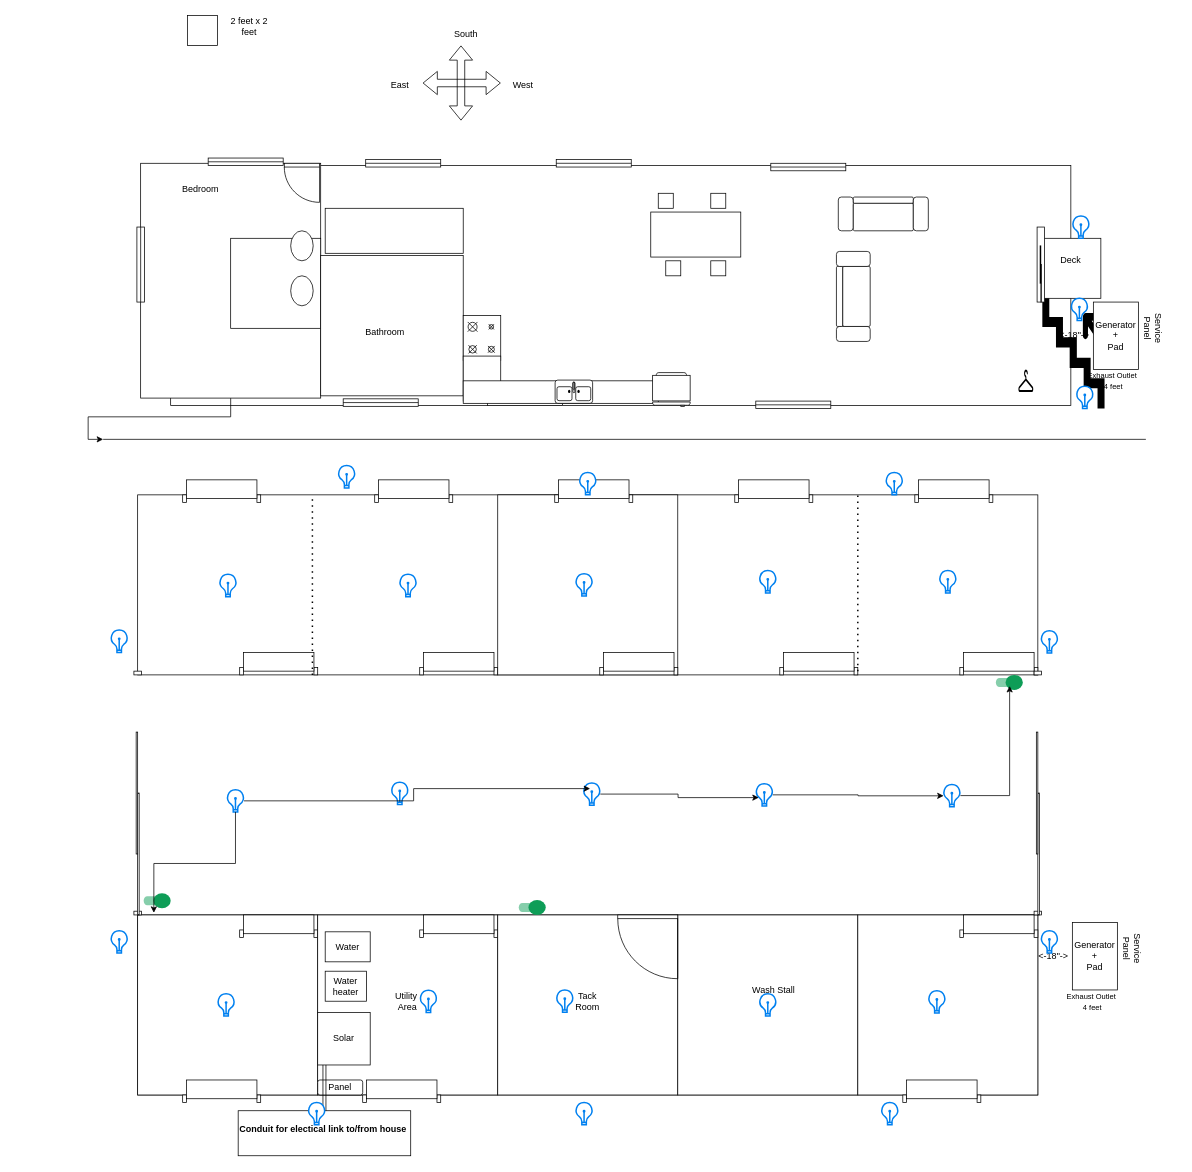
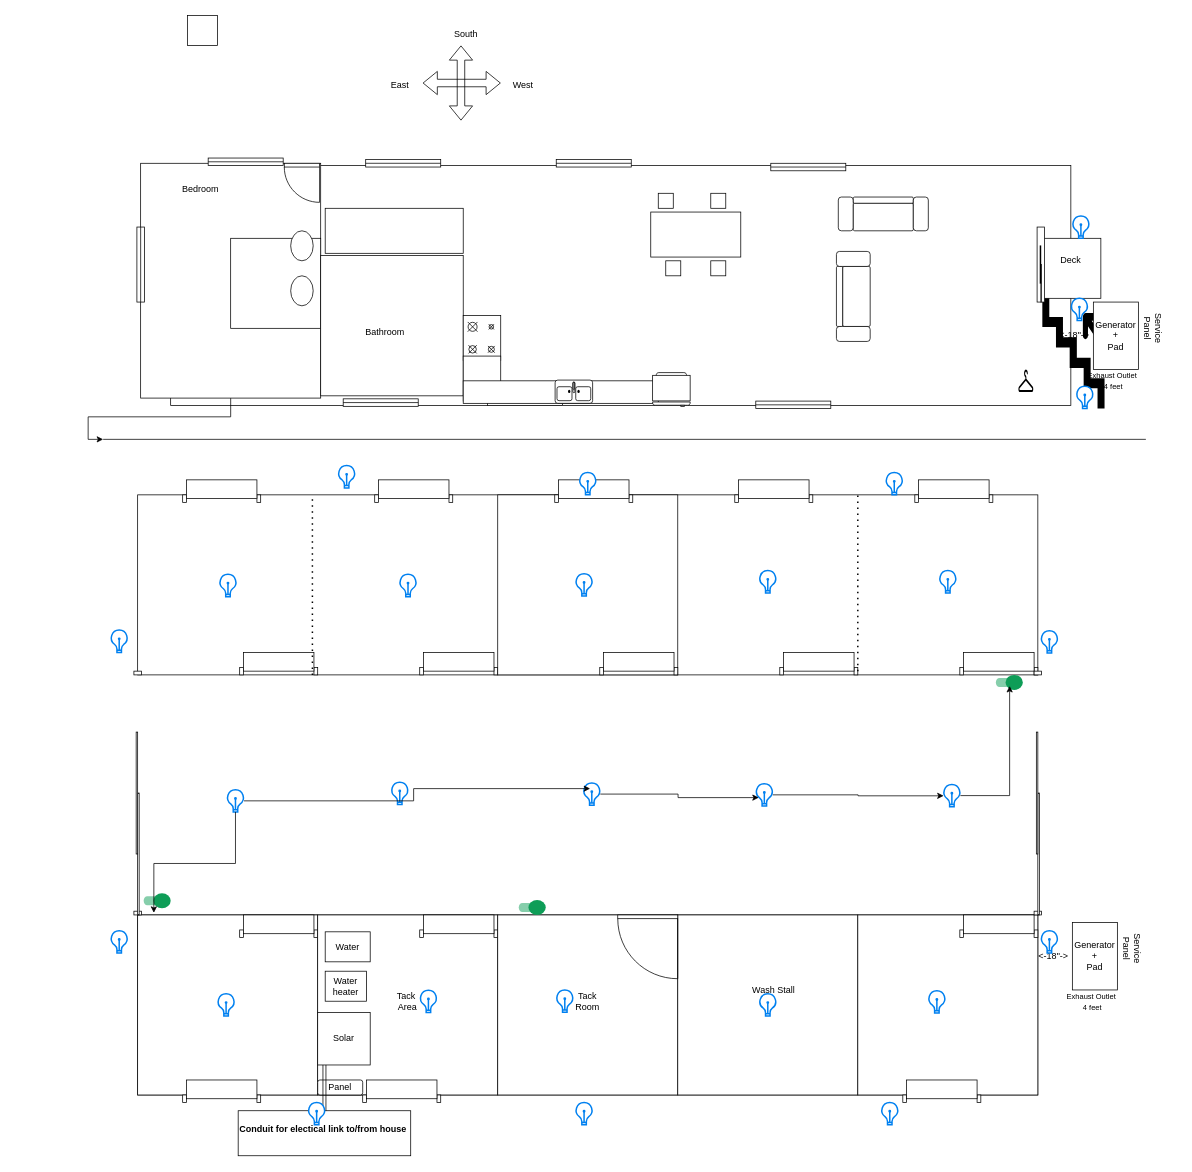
(249, 27) -> none
(408, 1001) -> (408, 1001)
